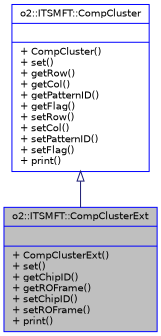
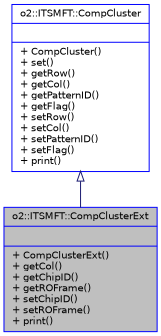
(29, 267) -> (37, 267)
